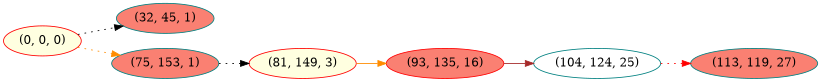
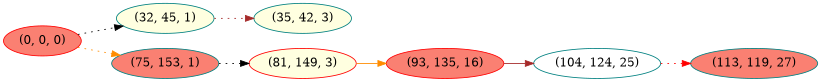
(165, 18) -> (165, 18)
none -> (303, 18)
(42, 41) -> (42, 41)
